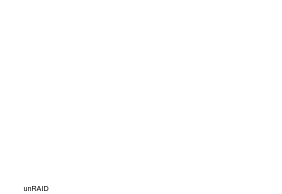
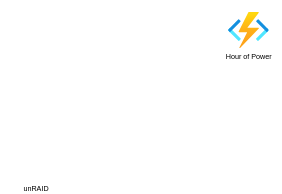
none -> (249, 30)
